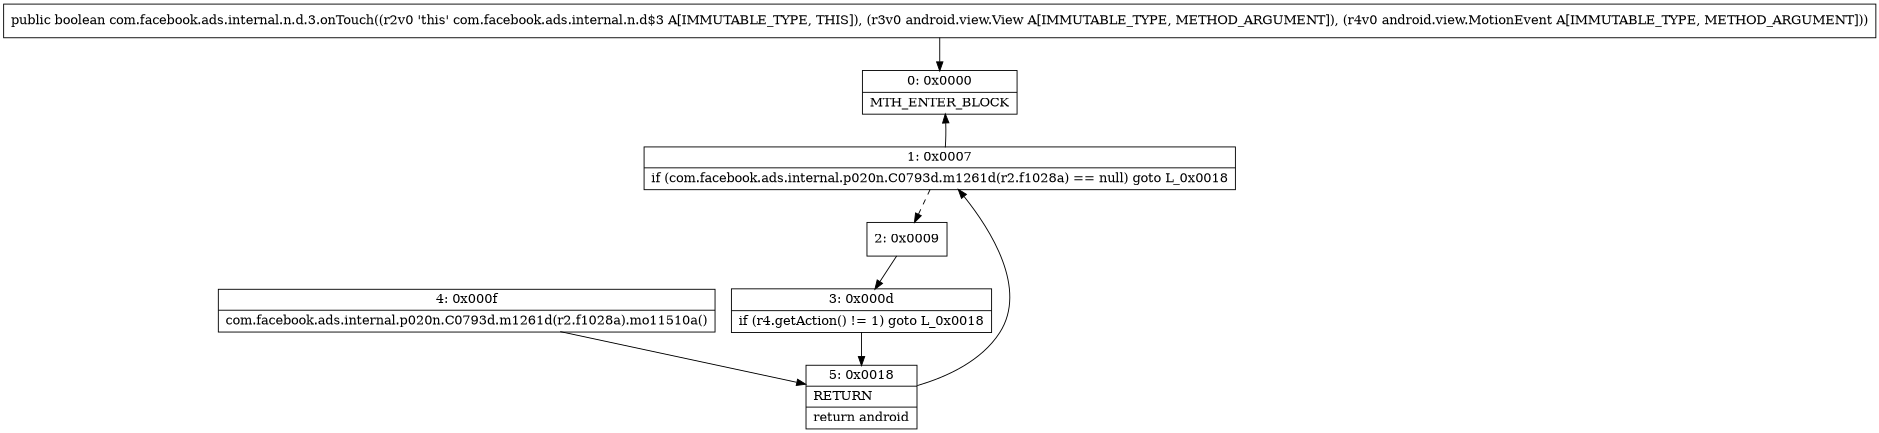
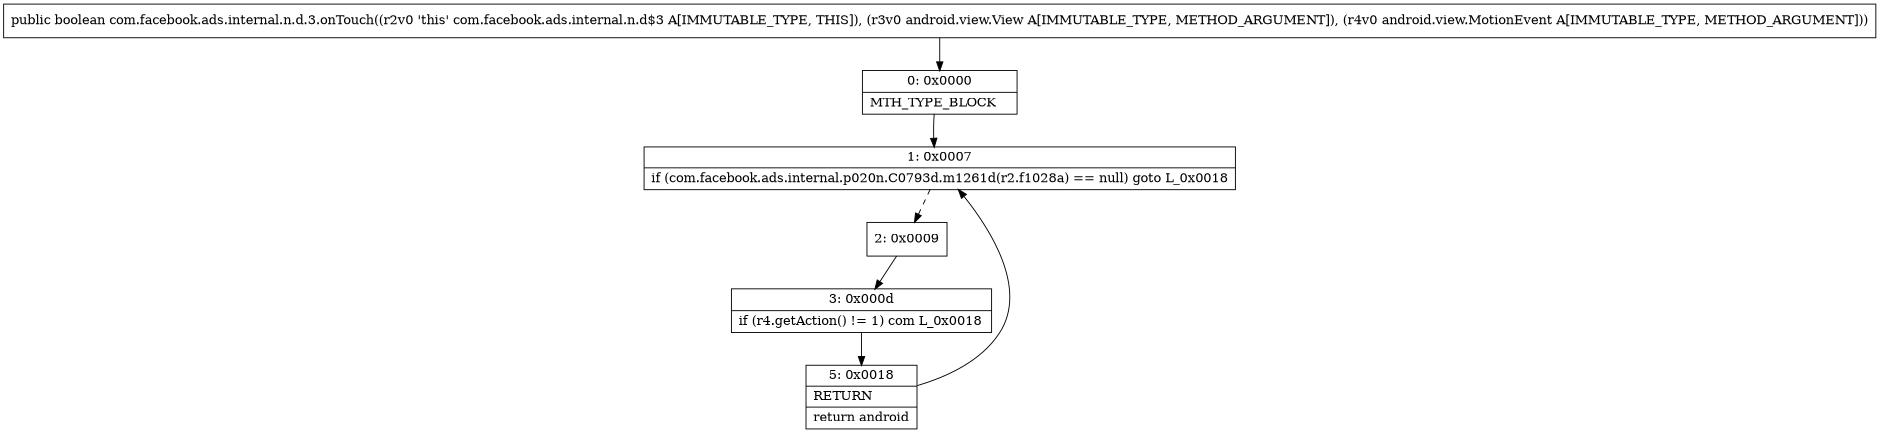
(940, 103) -> (933, 103)
(946, 135) -> (934, 126)
(467, 311) -> none
(862, 321) -> (861, 321)
